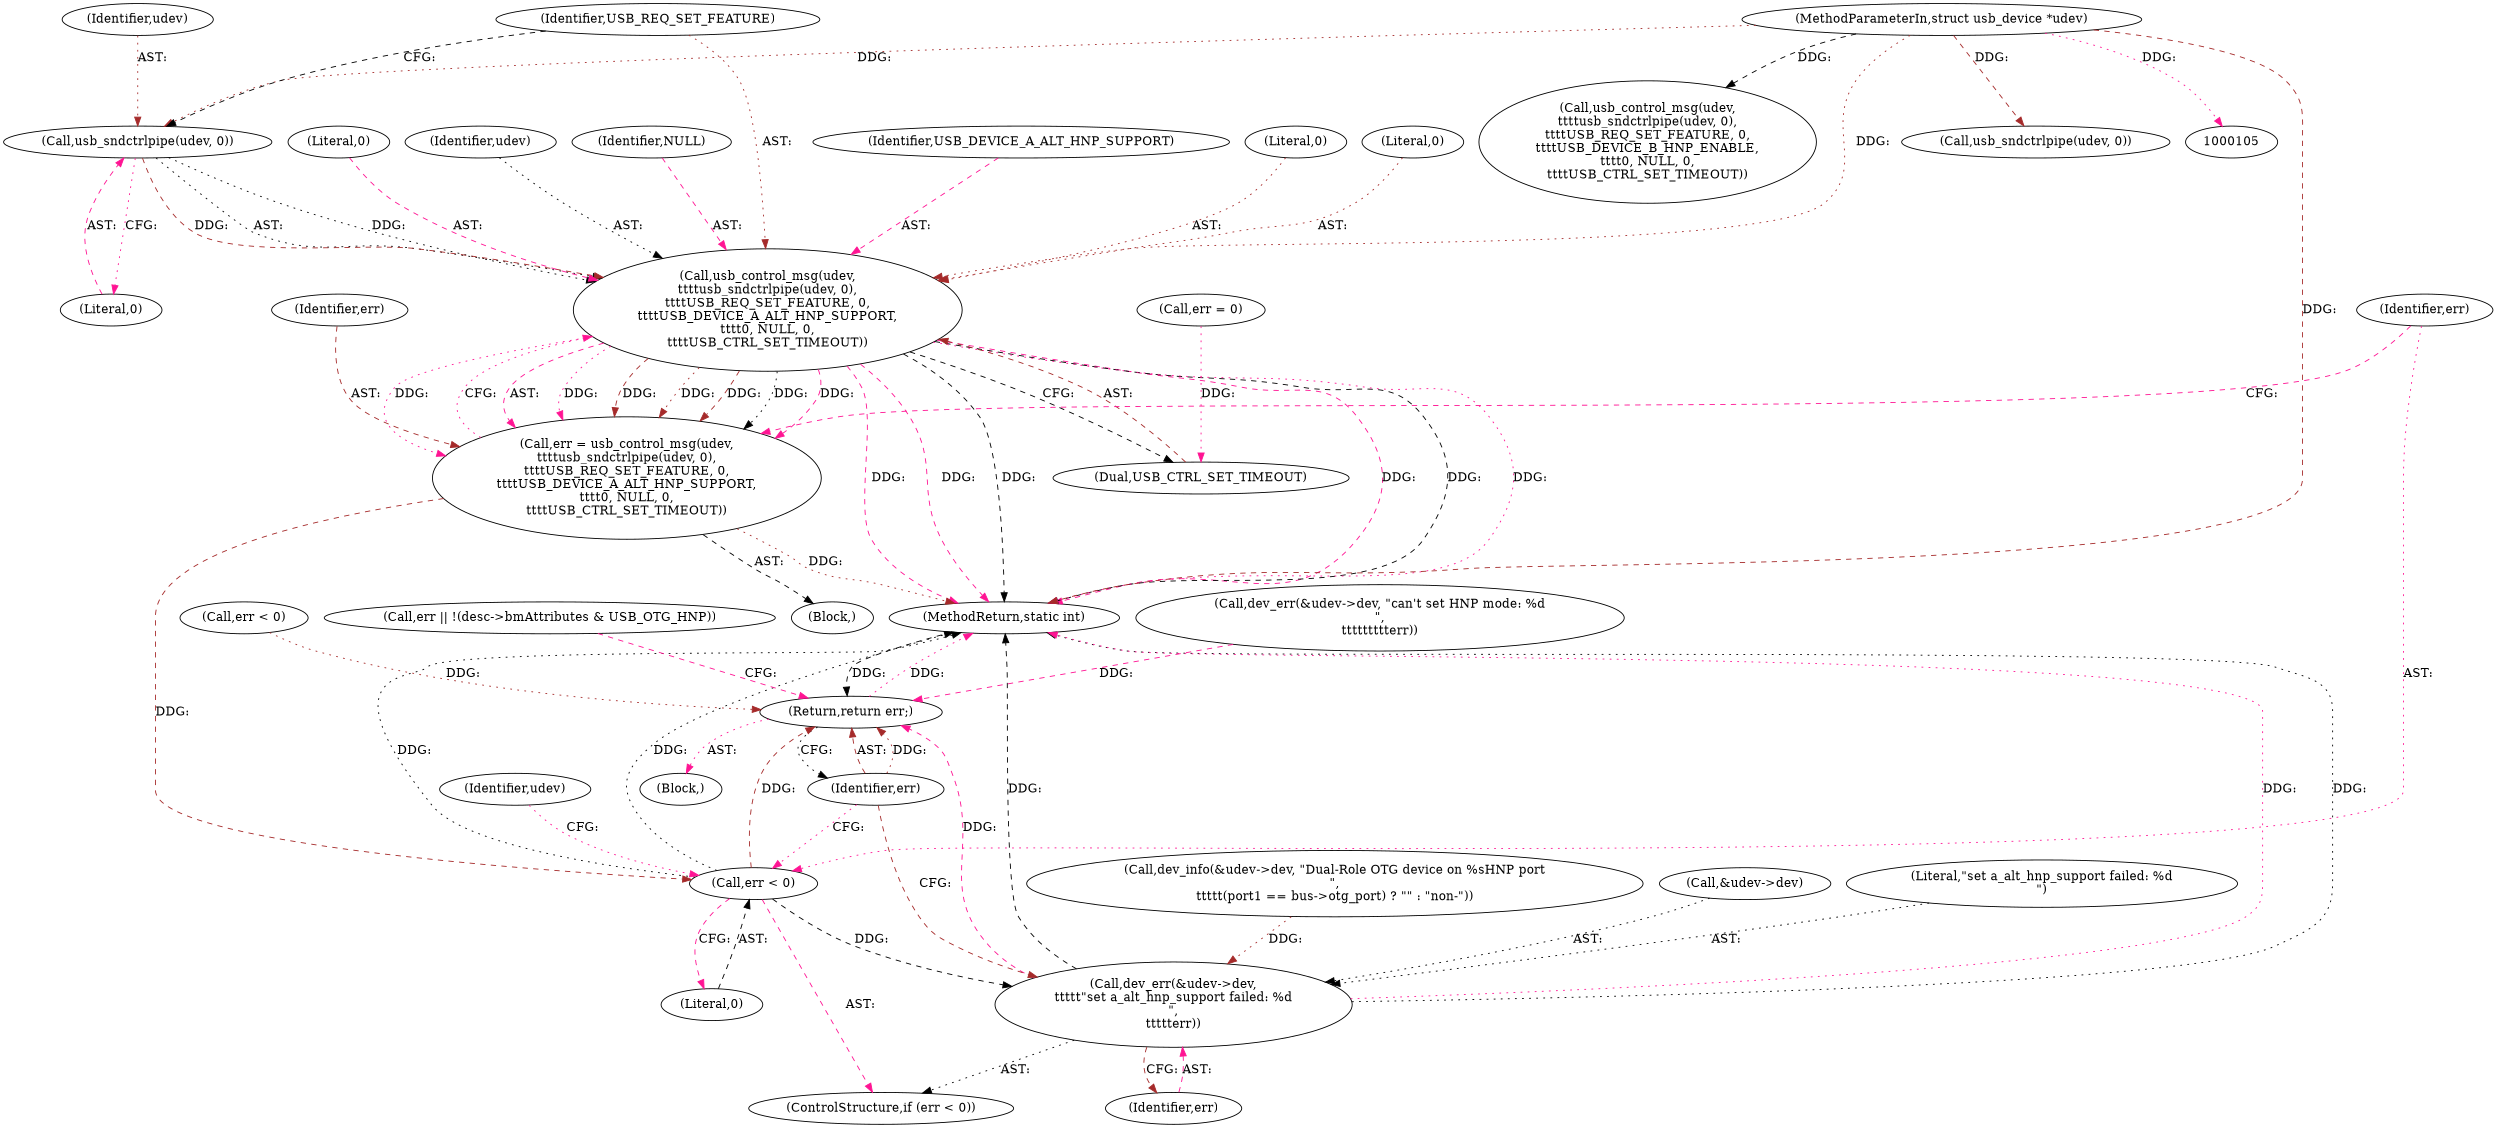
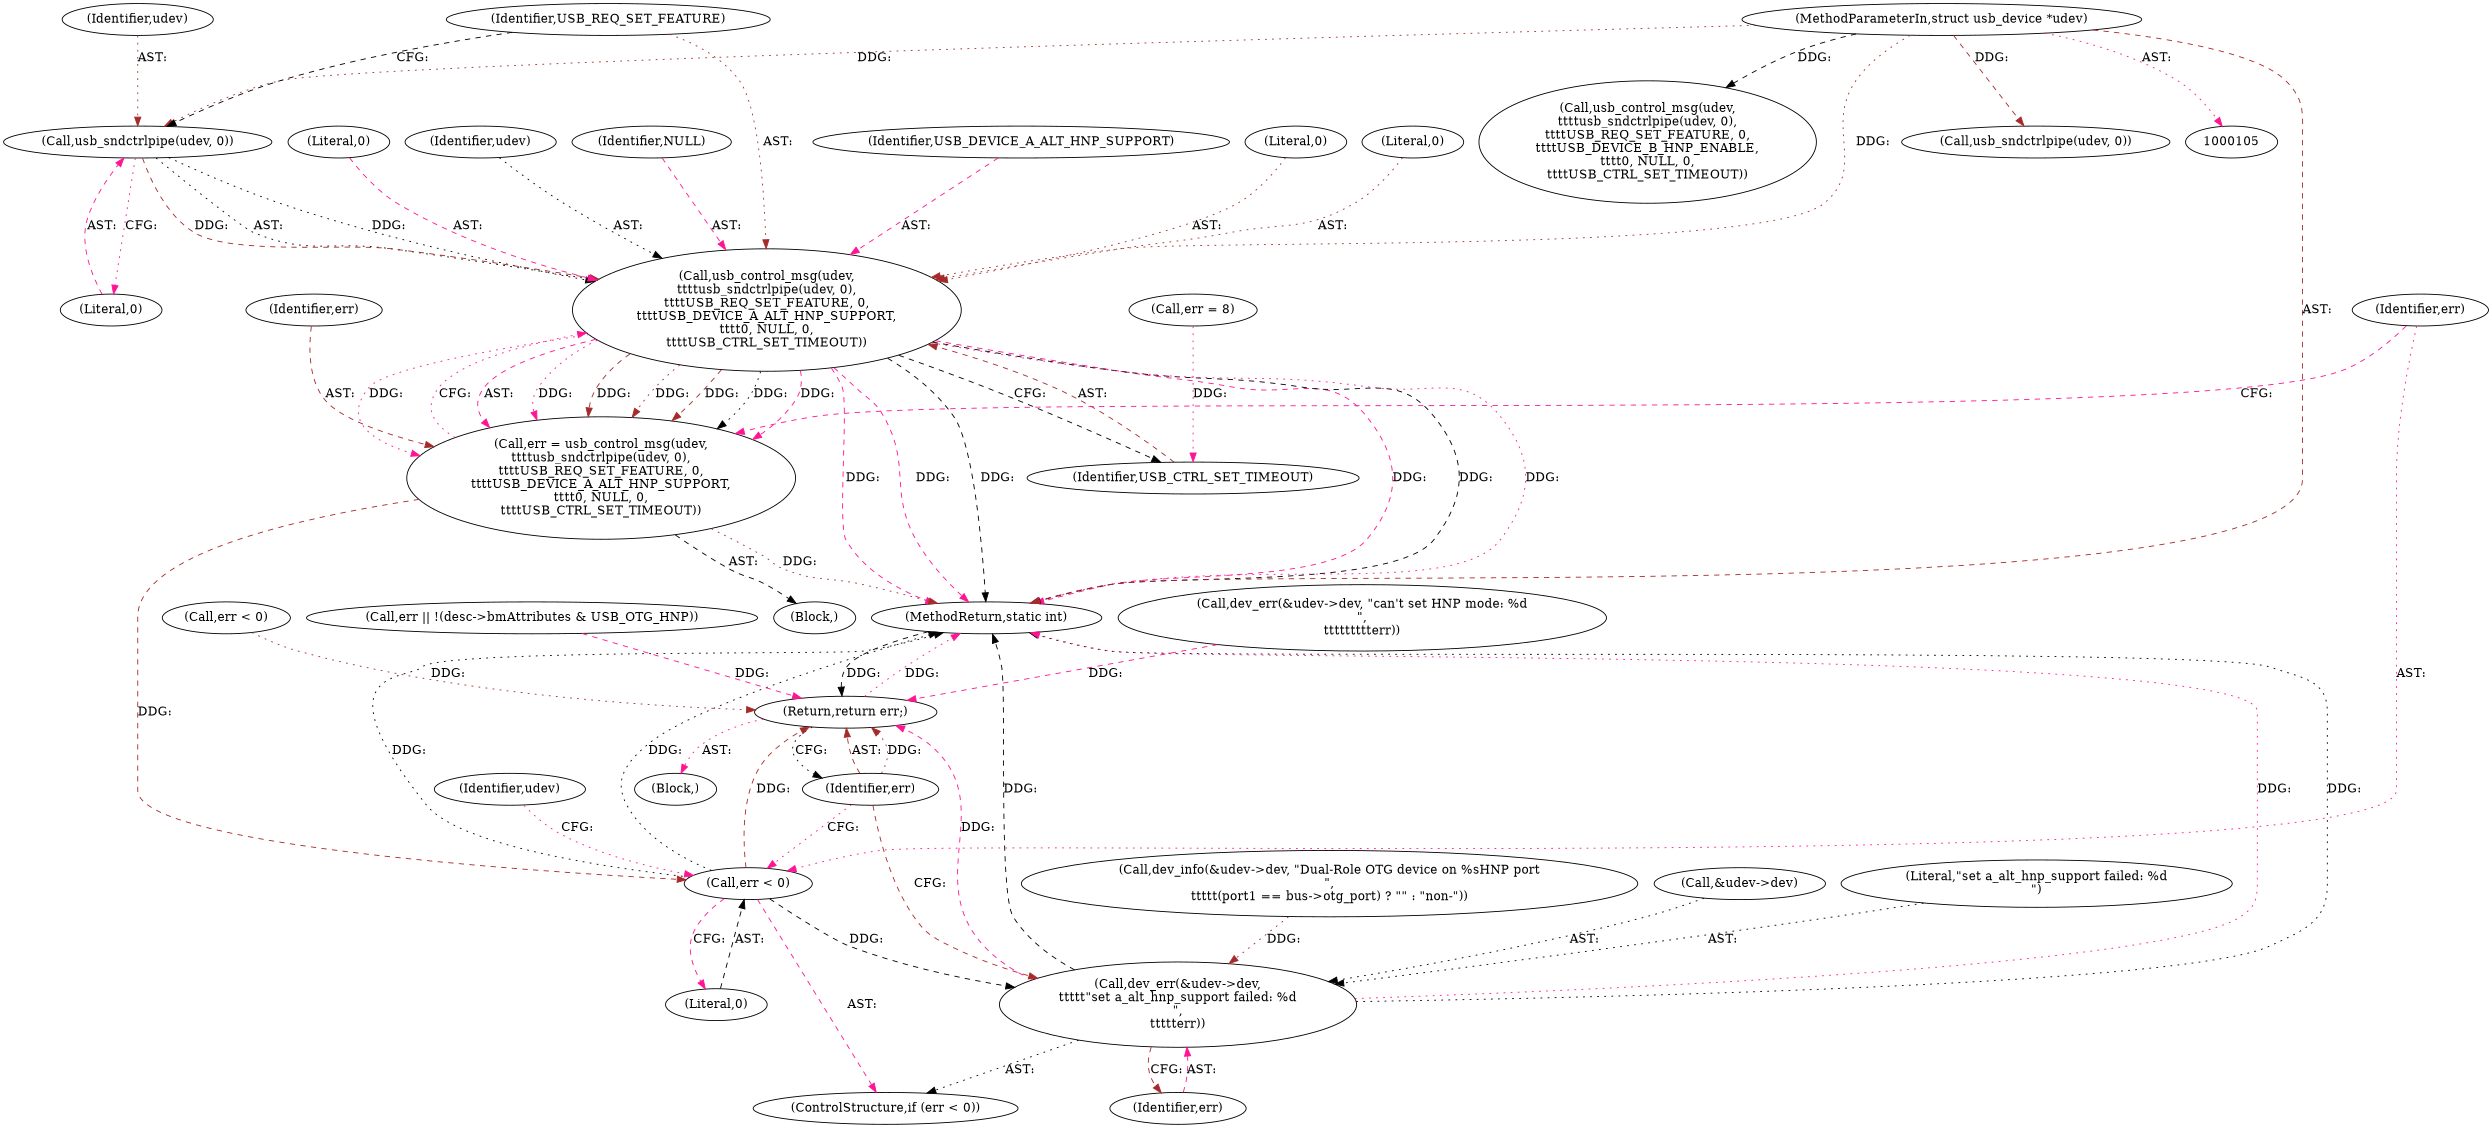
(2161, 58) -> (2159, 58)
(1201, 310) -> (1193, 310)
(2322, 310) -> (2319, 310)
(1201, 478) -> (1193, 478)
(763, 674) -> (754, 674)
